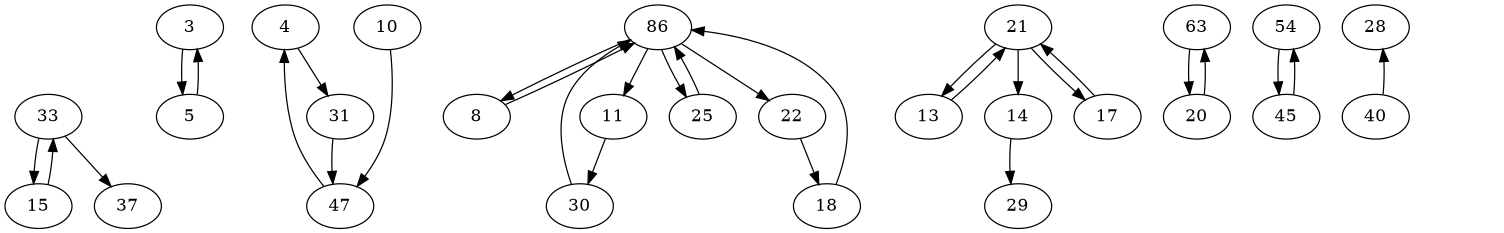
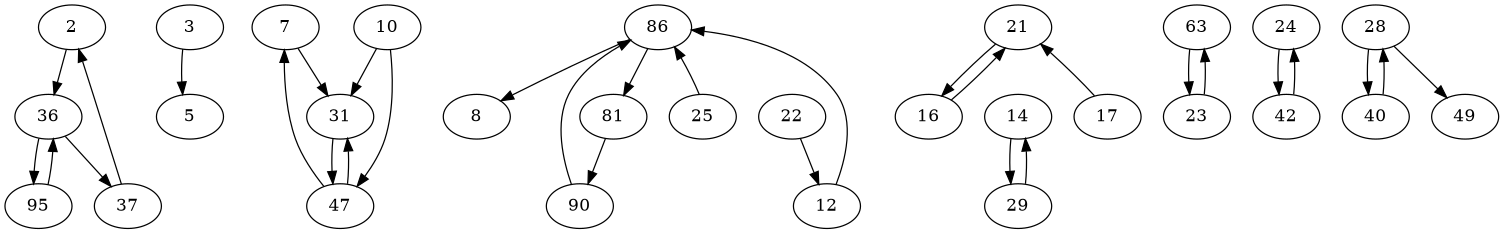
none -> (72, 27)
(286, 27) -> (286, 27)
(1286, 27) -> (1286, 27)
none -> (367, 66)
(1018, 66) -> (1026, 168)
none -> (1367, 66)
(670, 68) -> none
(720, 69) -> none
(1053, 70) -> none
(565, 77) -> none
(198, 78) -> none
(48, 117) -> (48, 117)
(613, 117) -> (613, 117)
(929, 117) -> (929, 117)
(1197, 117) -> (1197, 117)
(1286, 117) -> (1286, 117)
none -> (1465, 117)
none -> (349, 168)
(38, 206) -> (38, 206)
(580, 206) -> (580, 206)
(827, 206) -> (827, 206)
